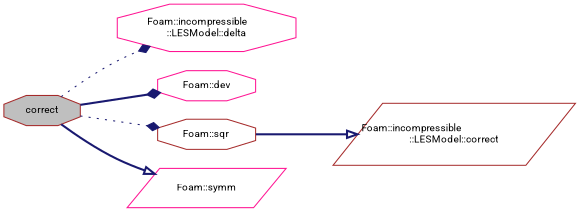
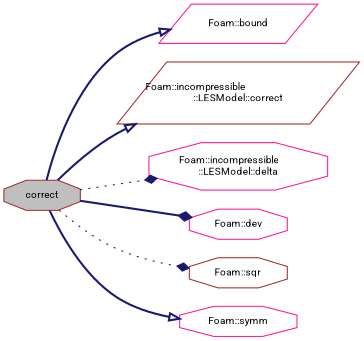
none -> (238, 24)
(301, 134) -> (90, 152)
(207, 188) -> (238, 321)
